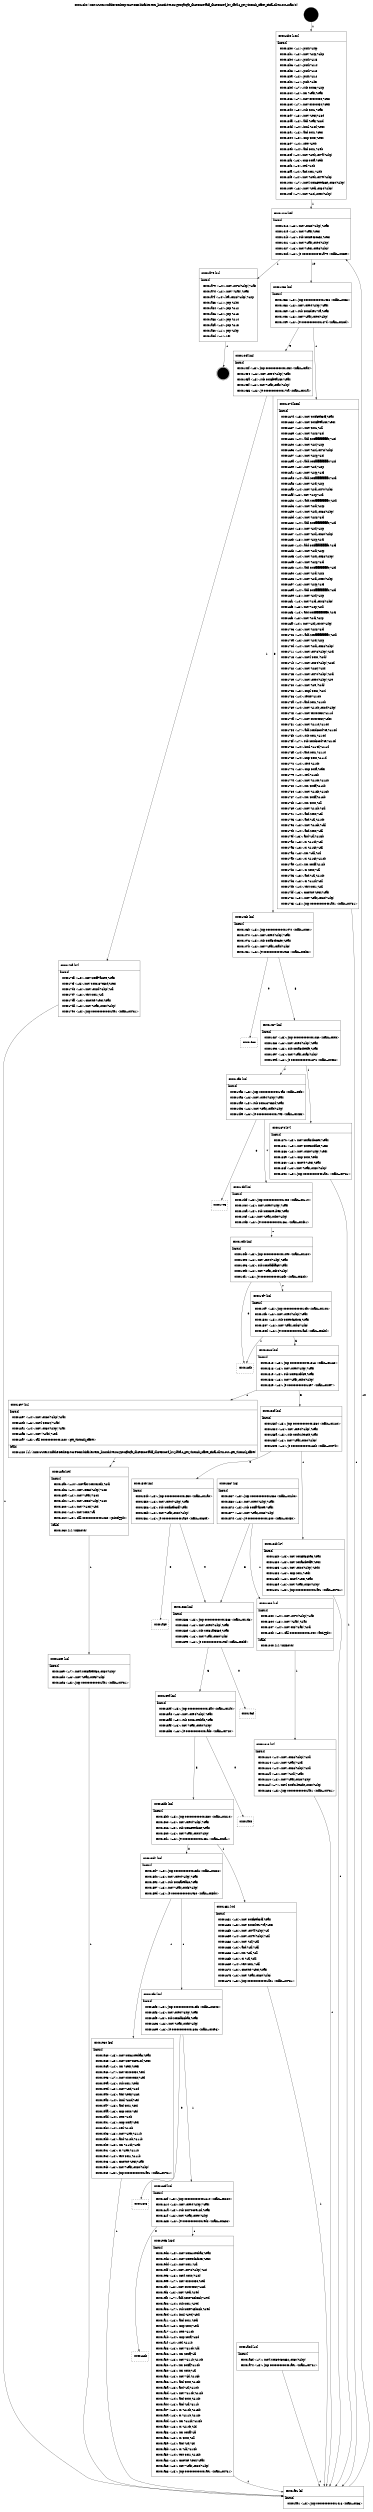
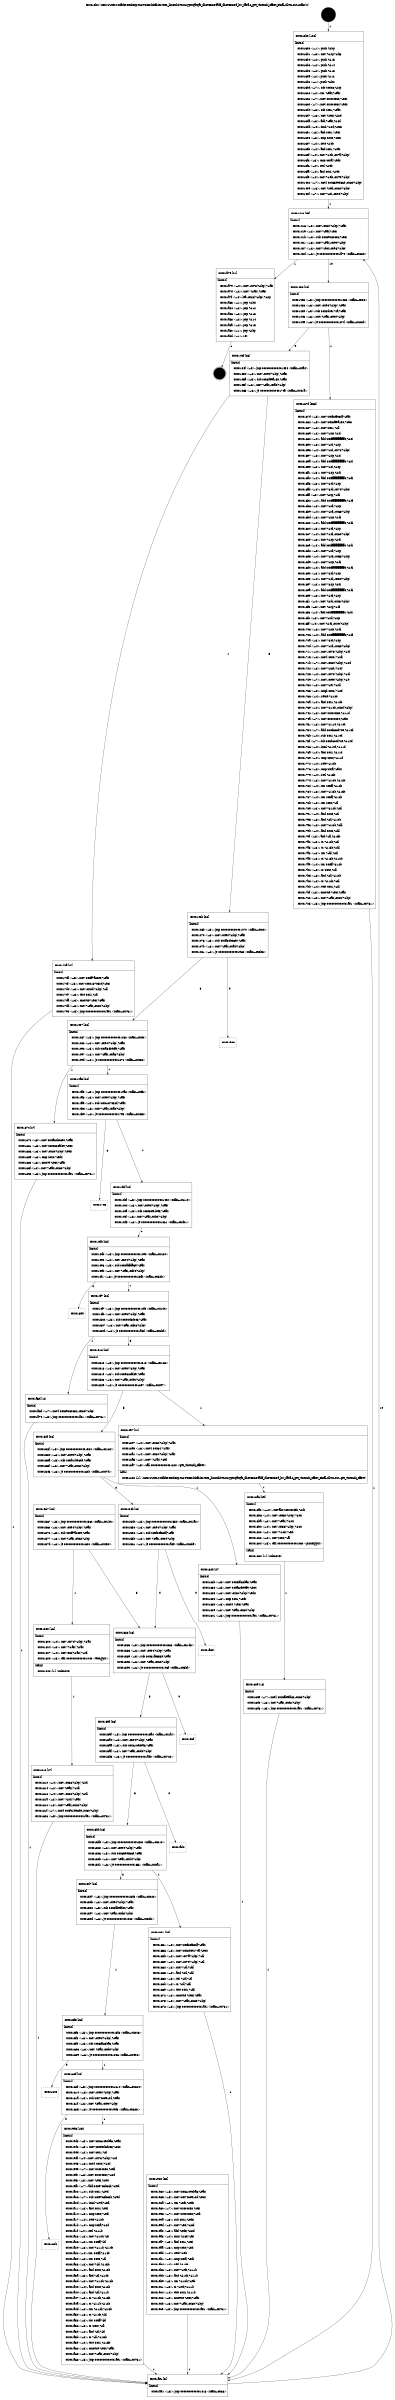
(254, 1348) -> (77, 1362)
(146, 1966) -> none
